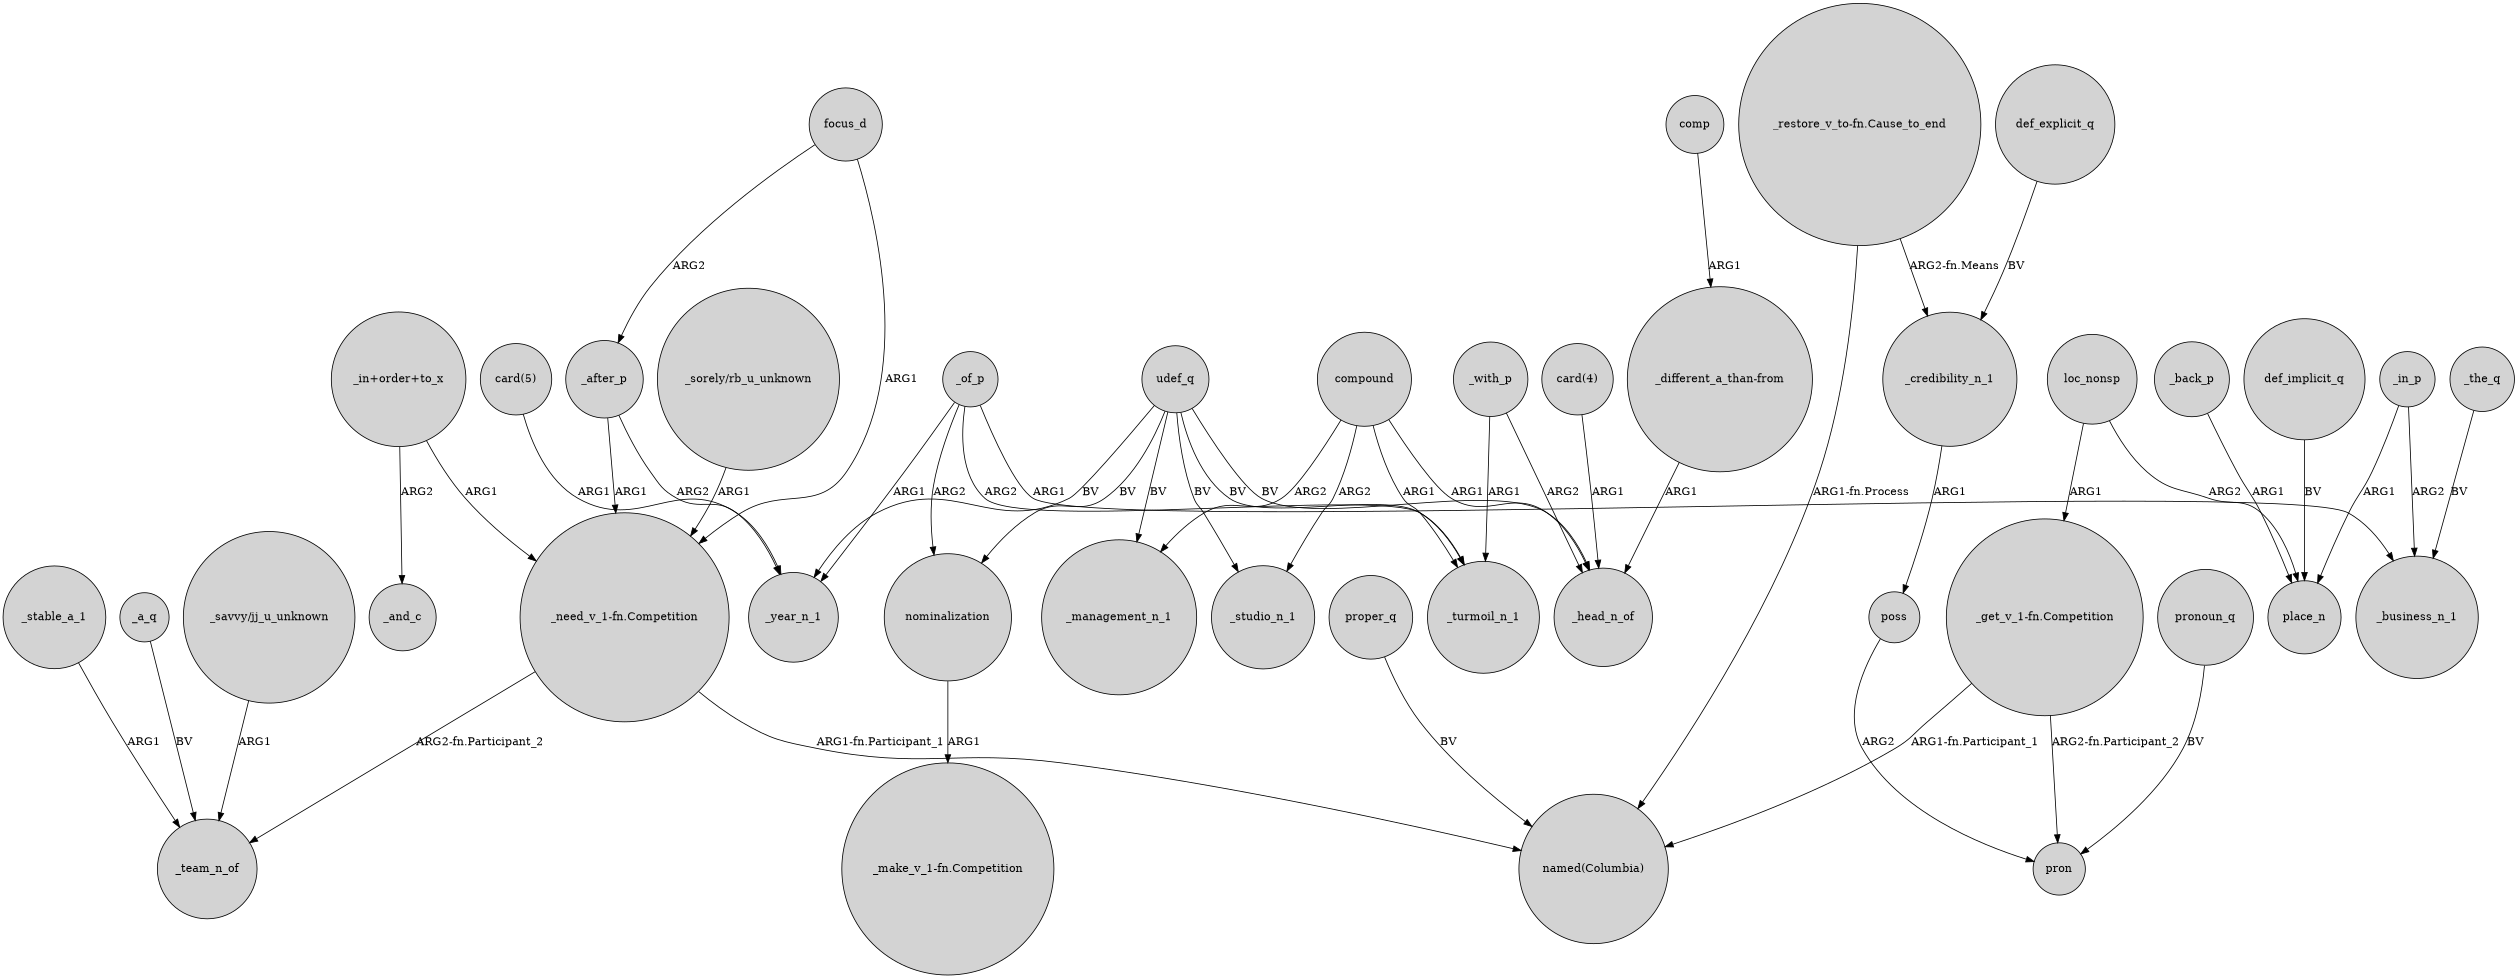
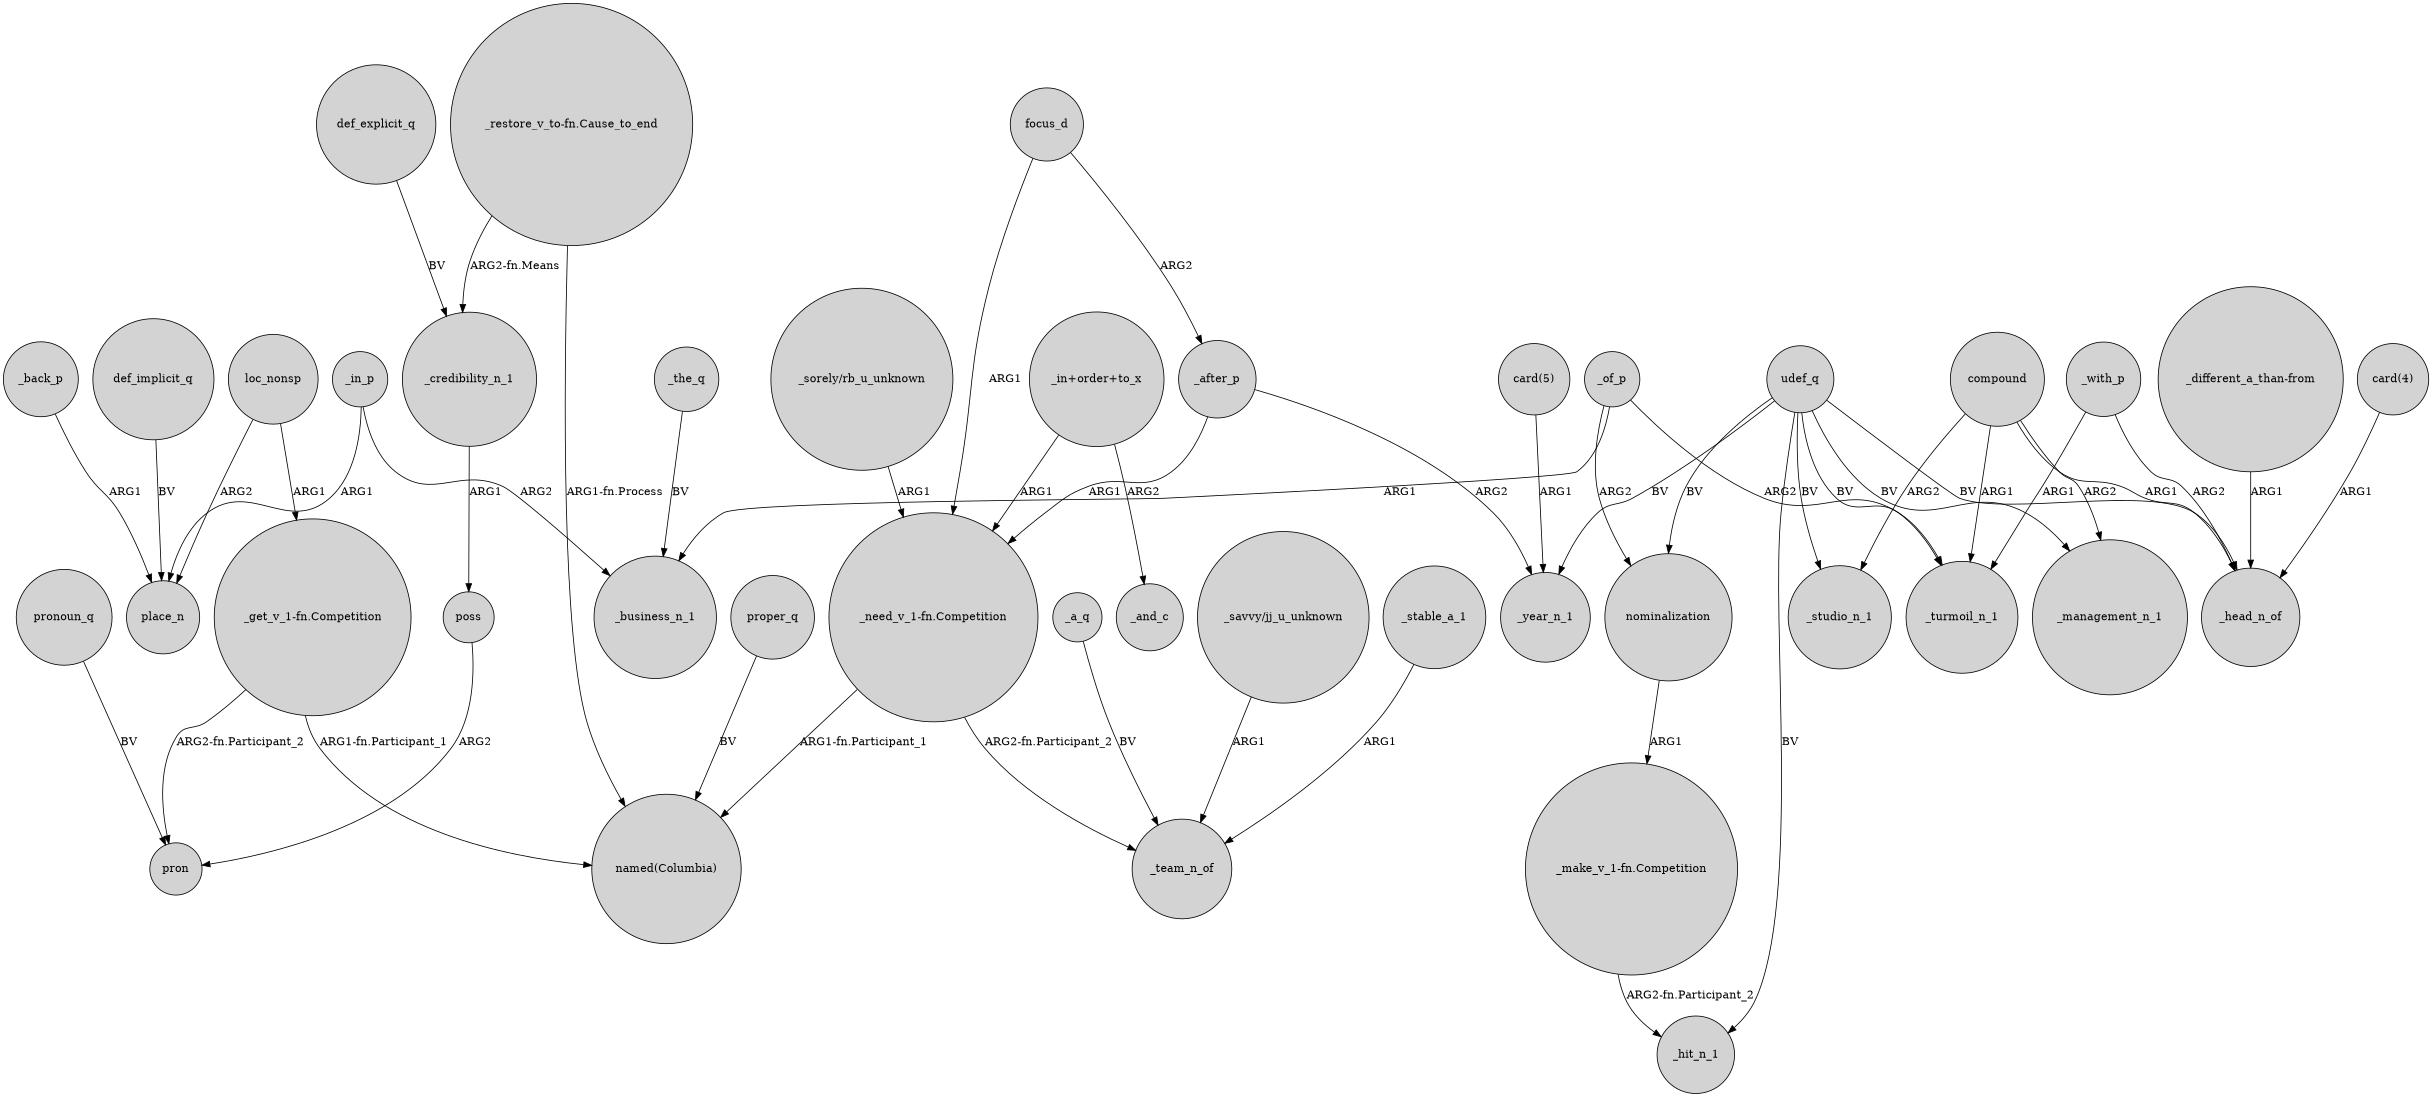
(1695, 124) -> none
(891, 489) -> none
none -> (1696, 1055)
